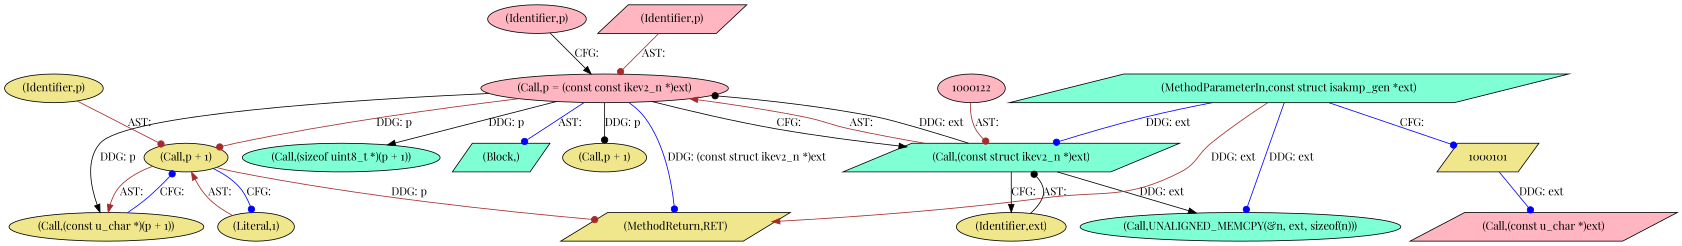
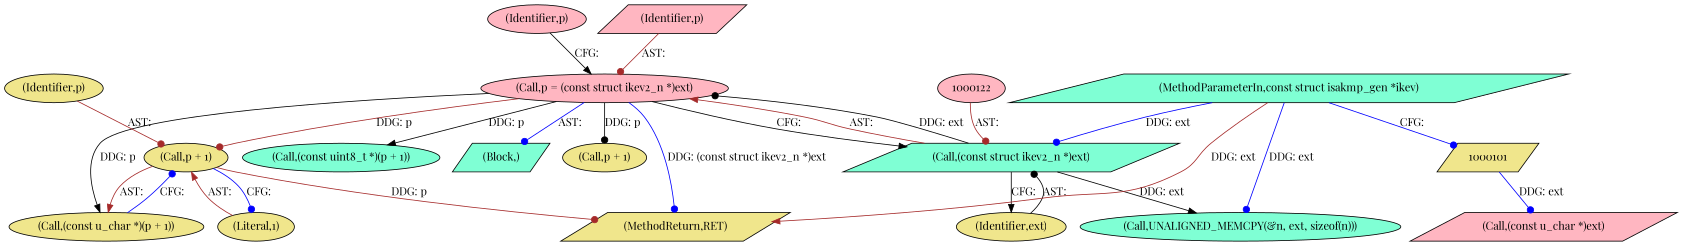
(605, 88) -> (605, 88)
(1289, 88) -> (1289, 88)
(341, 158) -> (341, 158)
